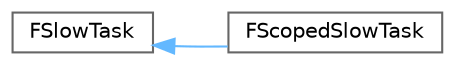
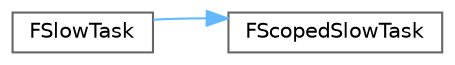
(201, 47) -> (180, 19)
